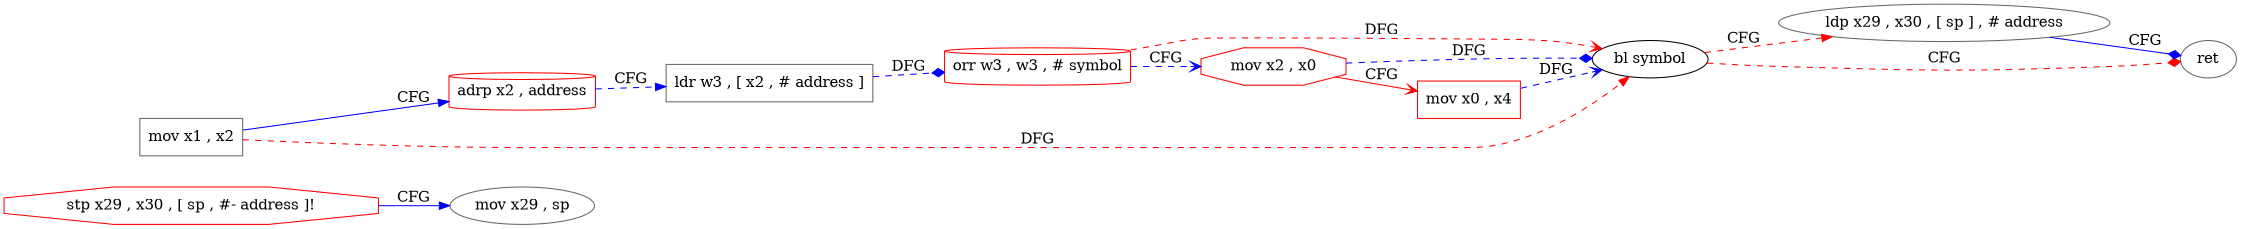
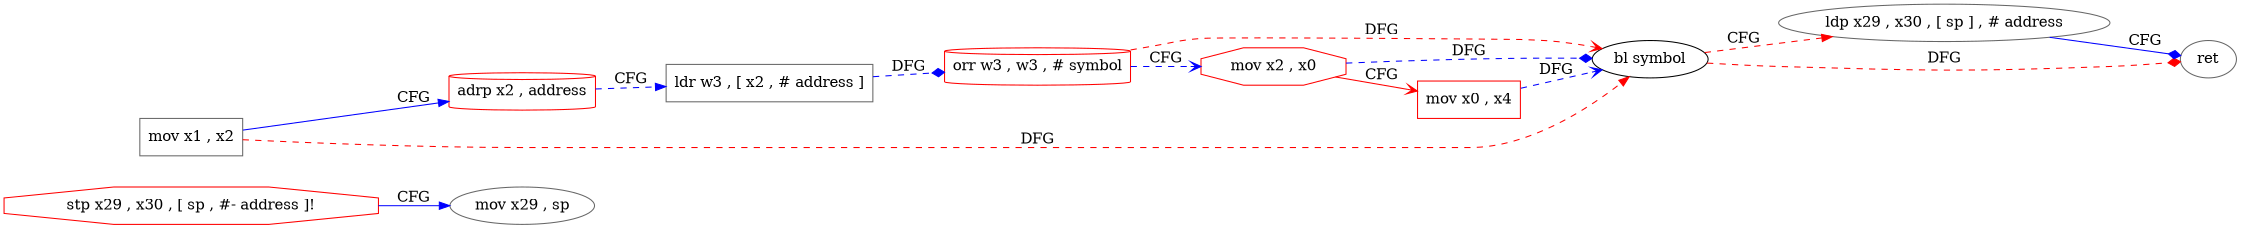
(1944, 59) -> (1944, 59)
